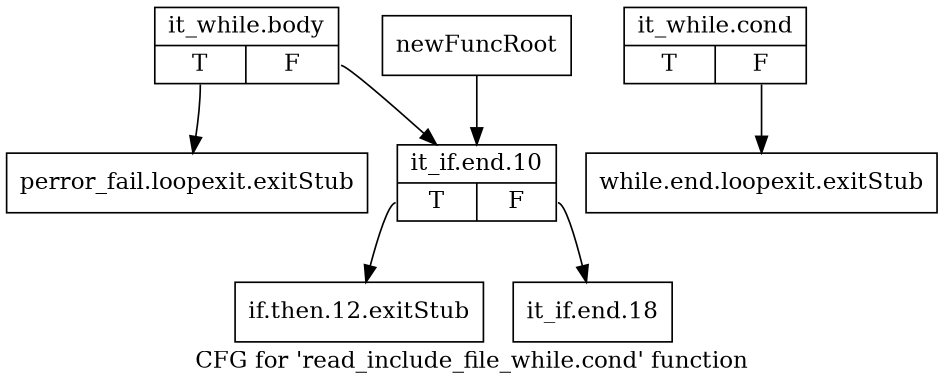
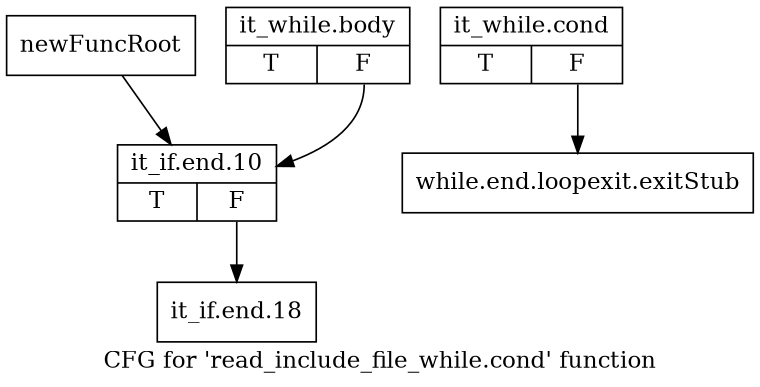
(187, 183) -> none
(359, 312) -> none
